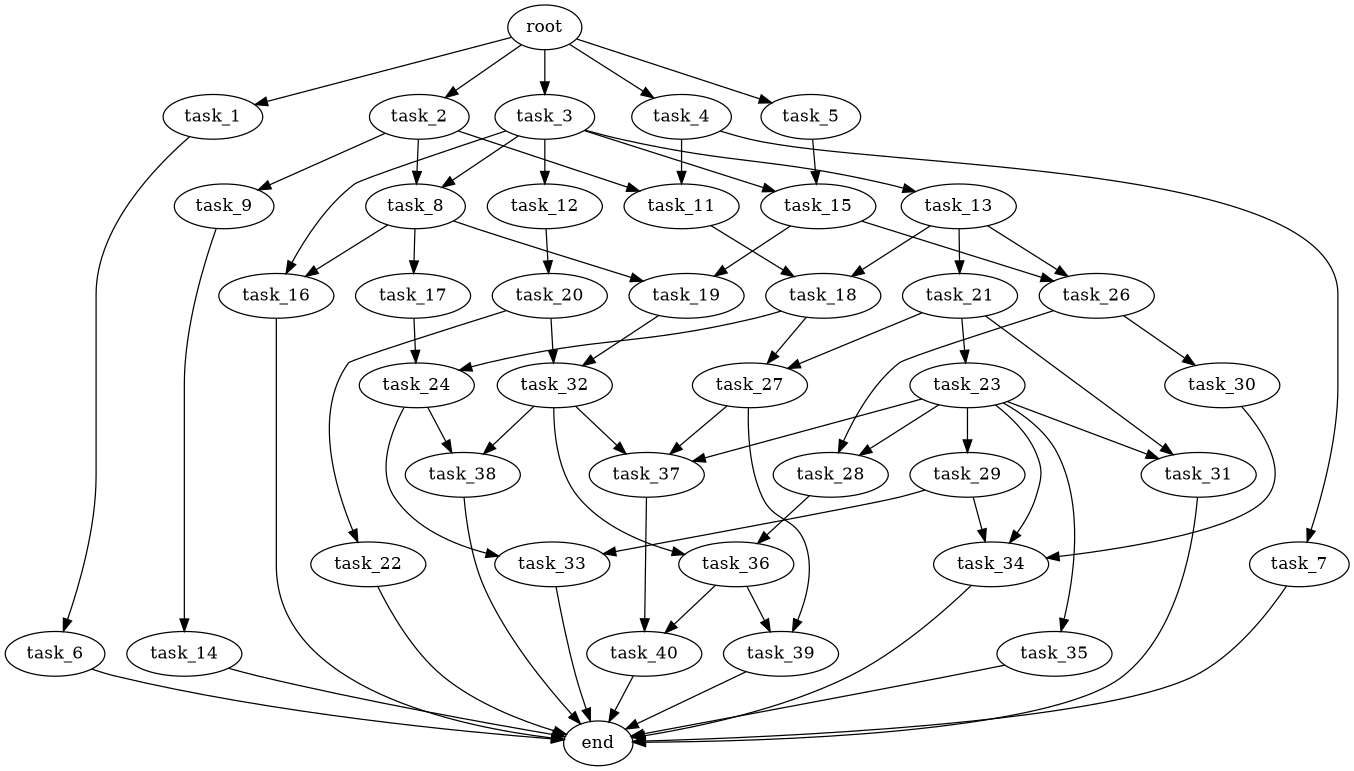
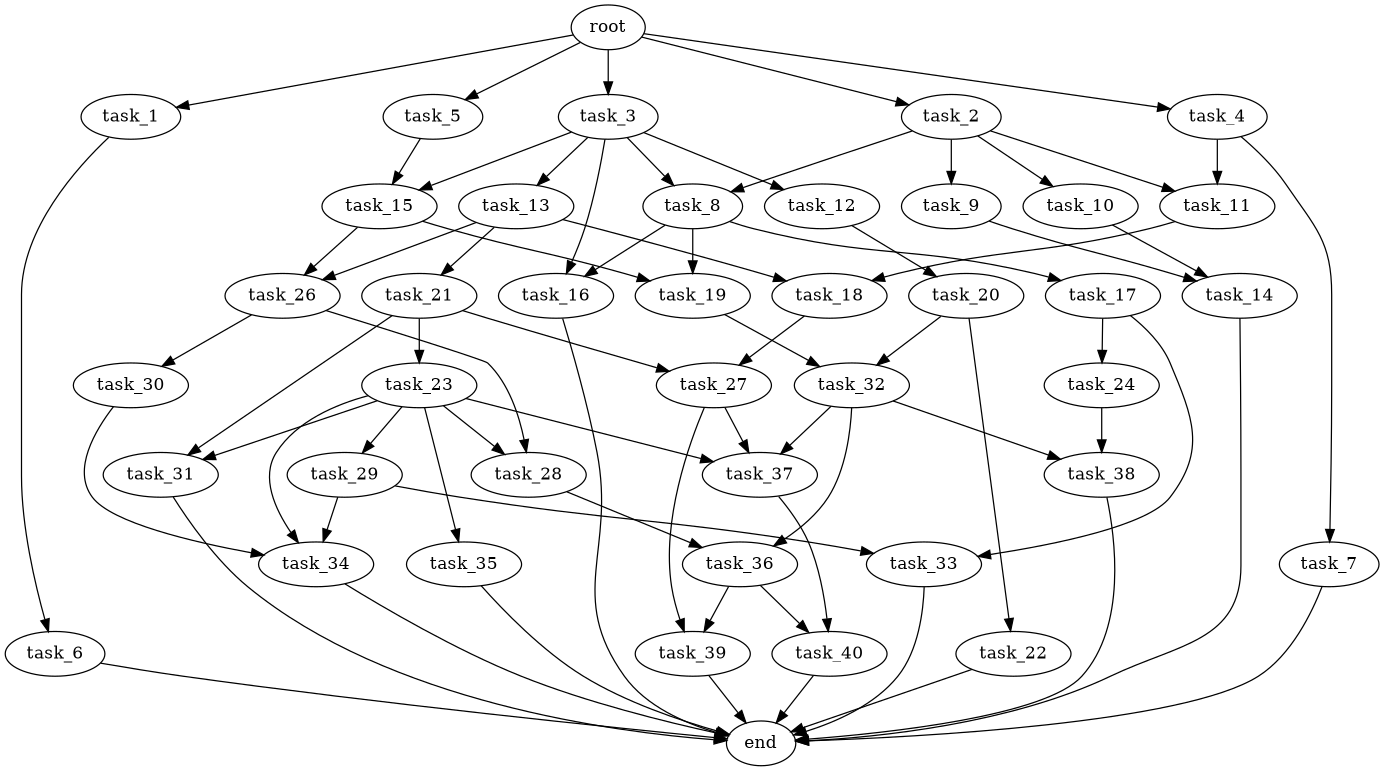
none -> (1081, 206)
(642, 338) -> none
(399, 503) -> (1174, 491)
